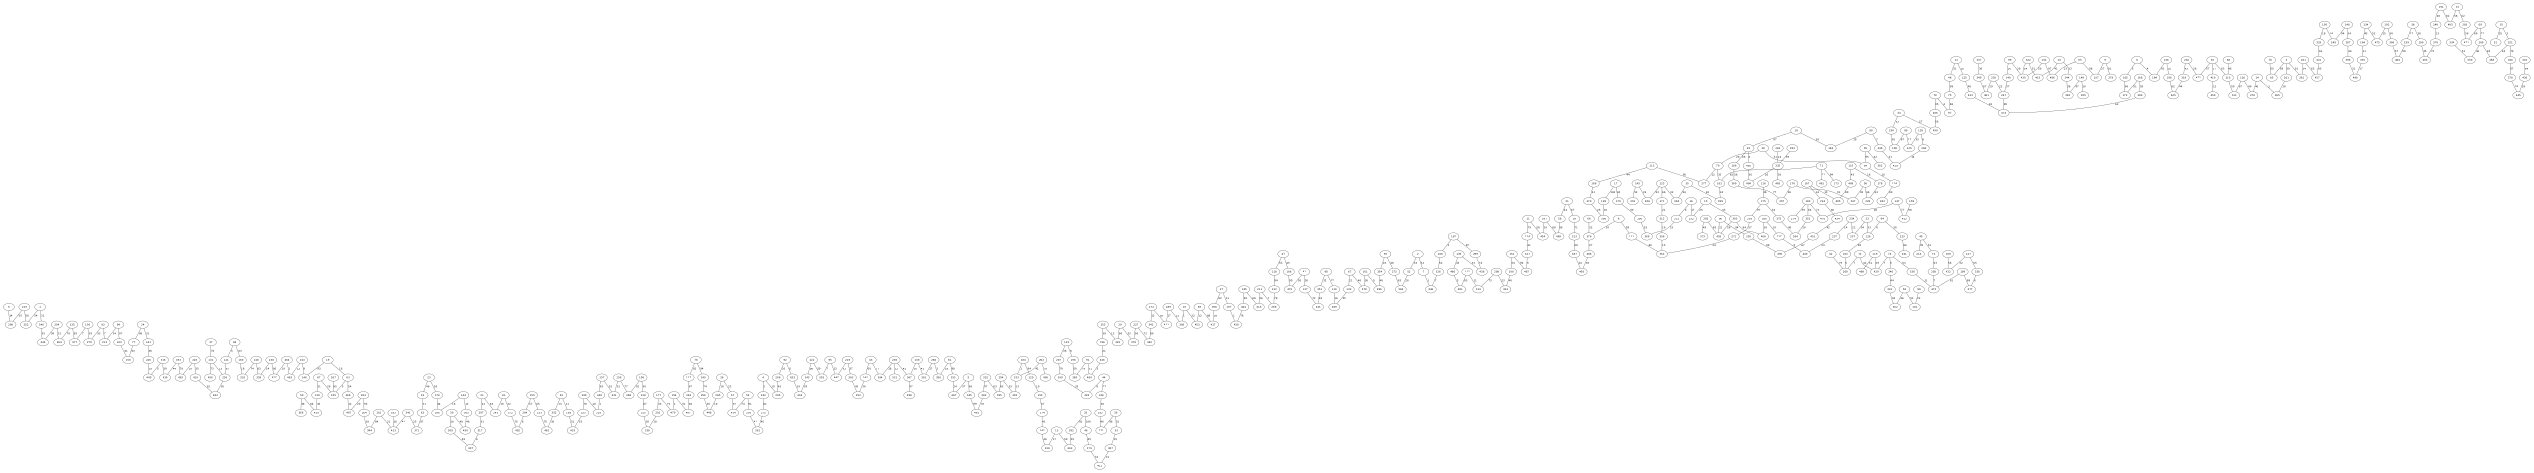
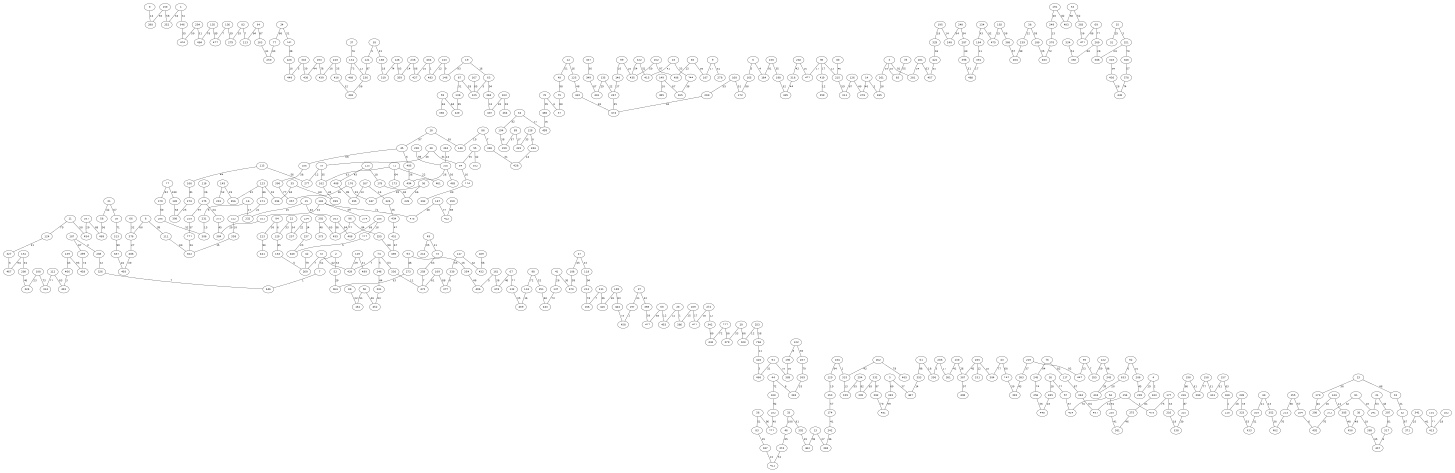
(369, 430) -> none
